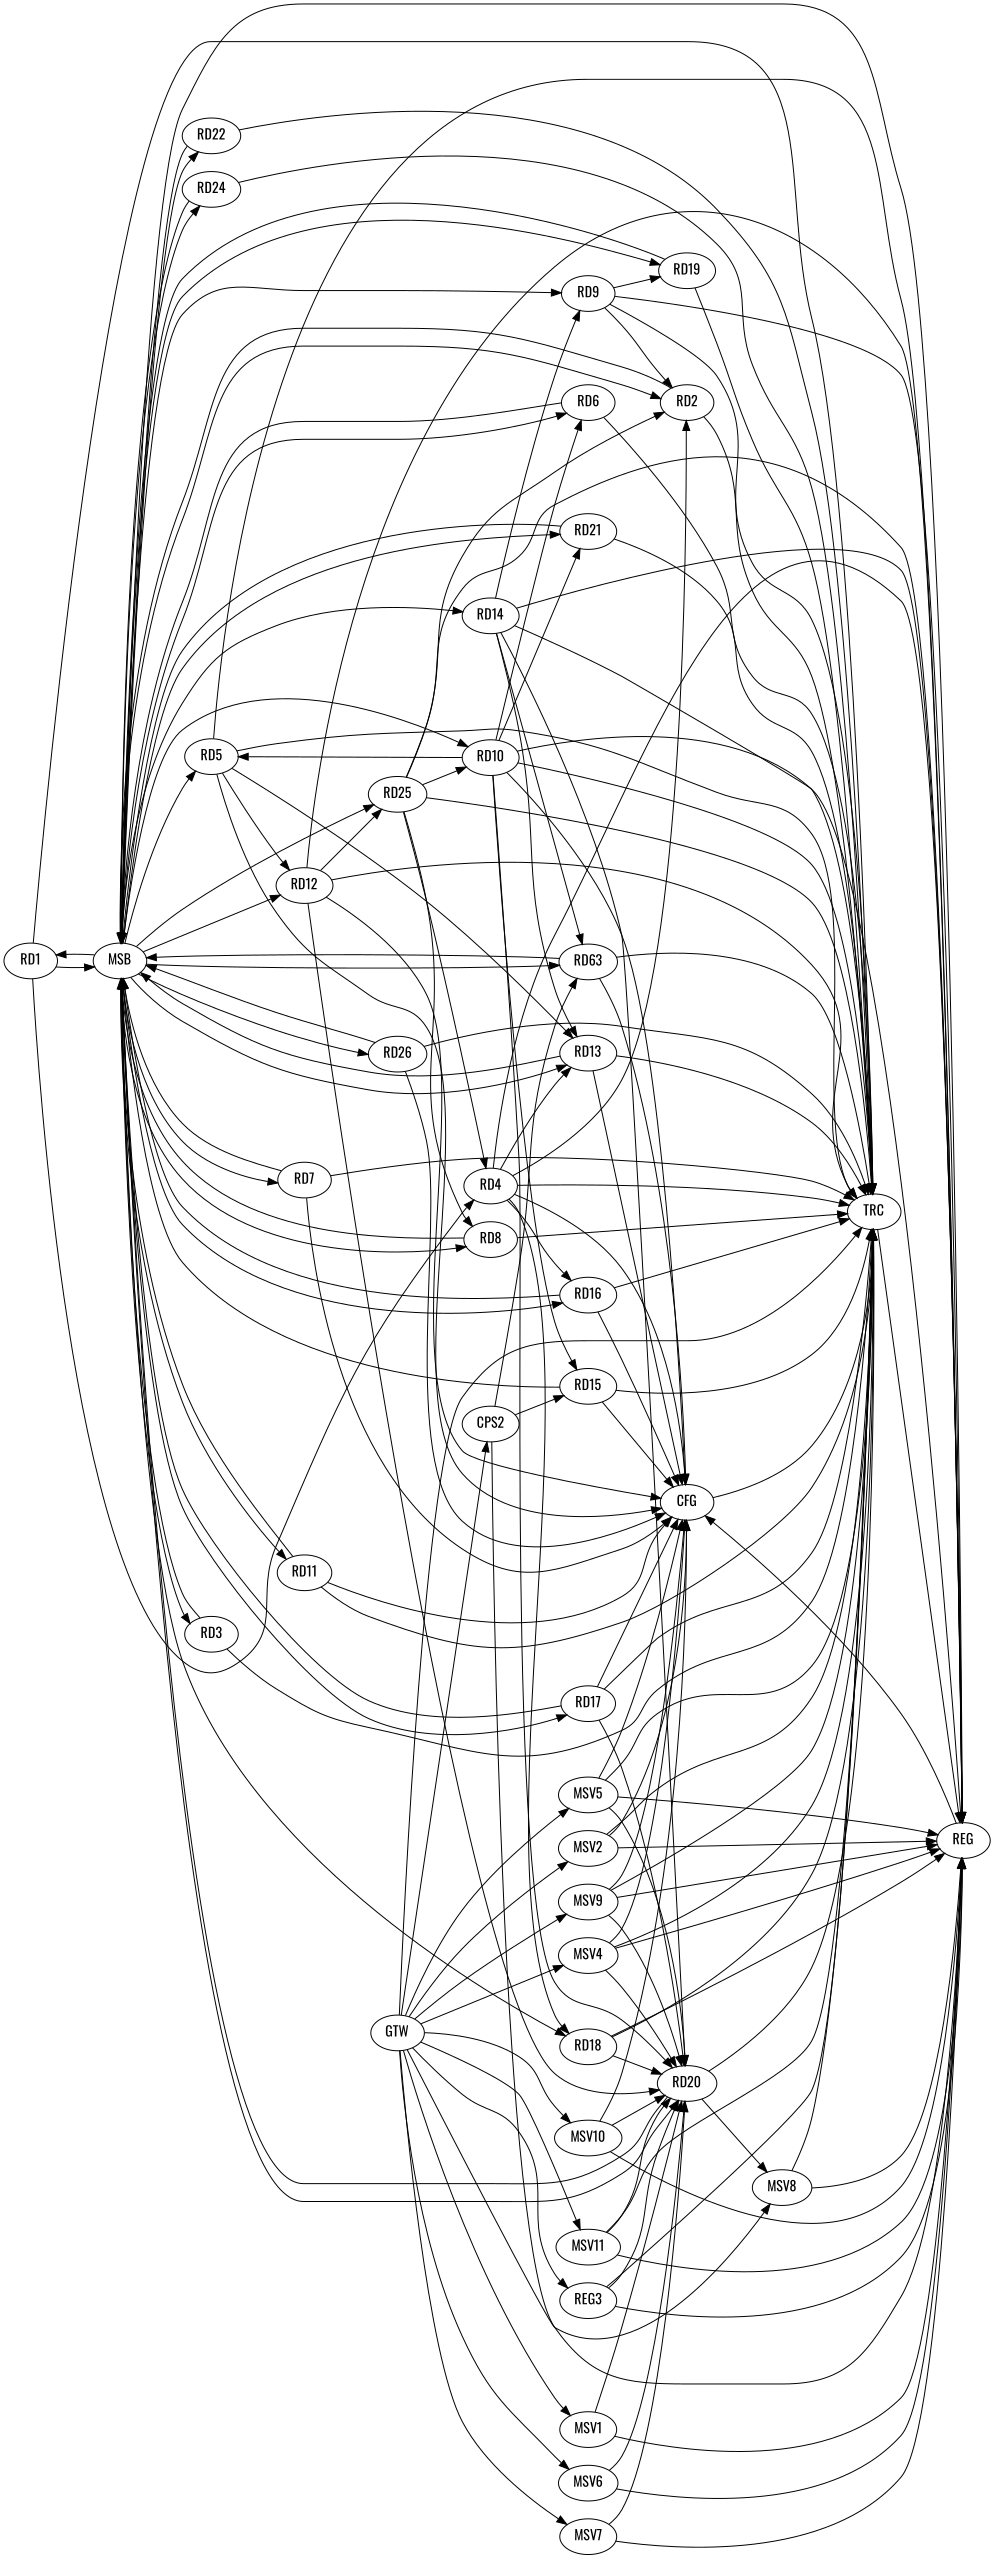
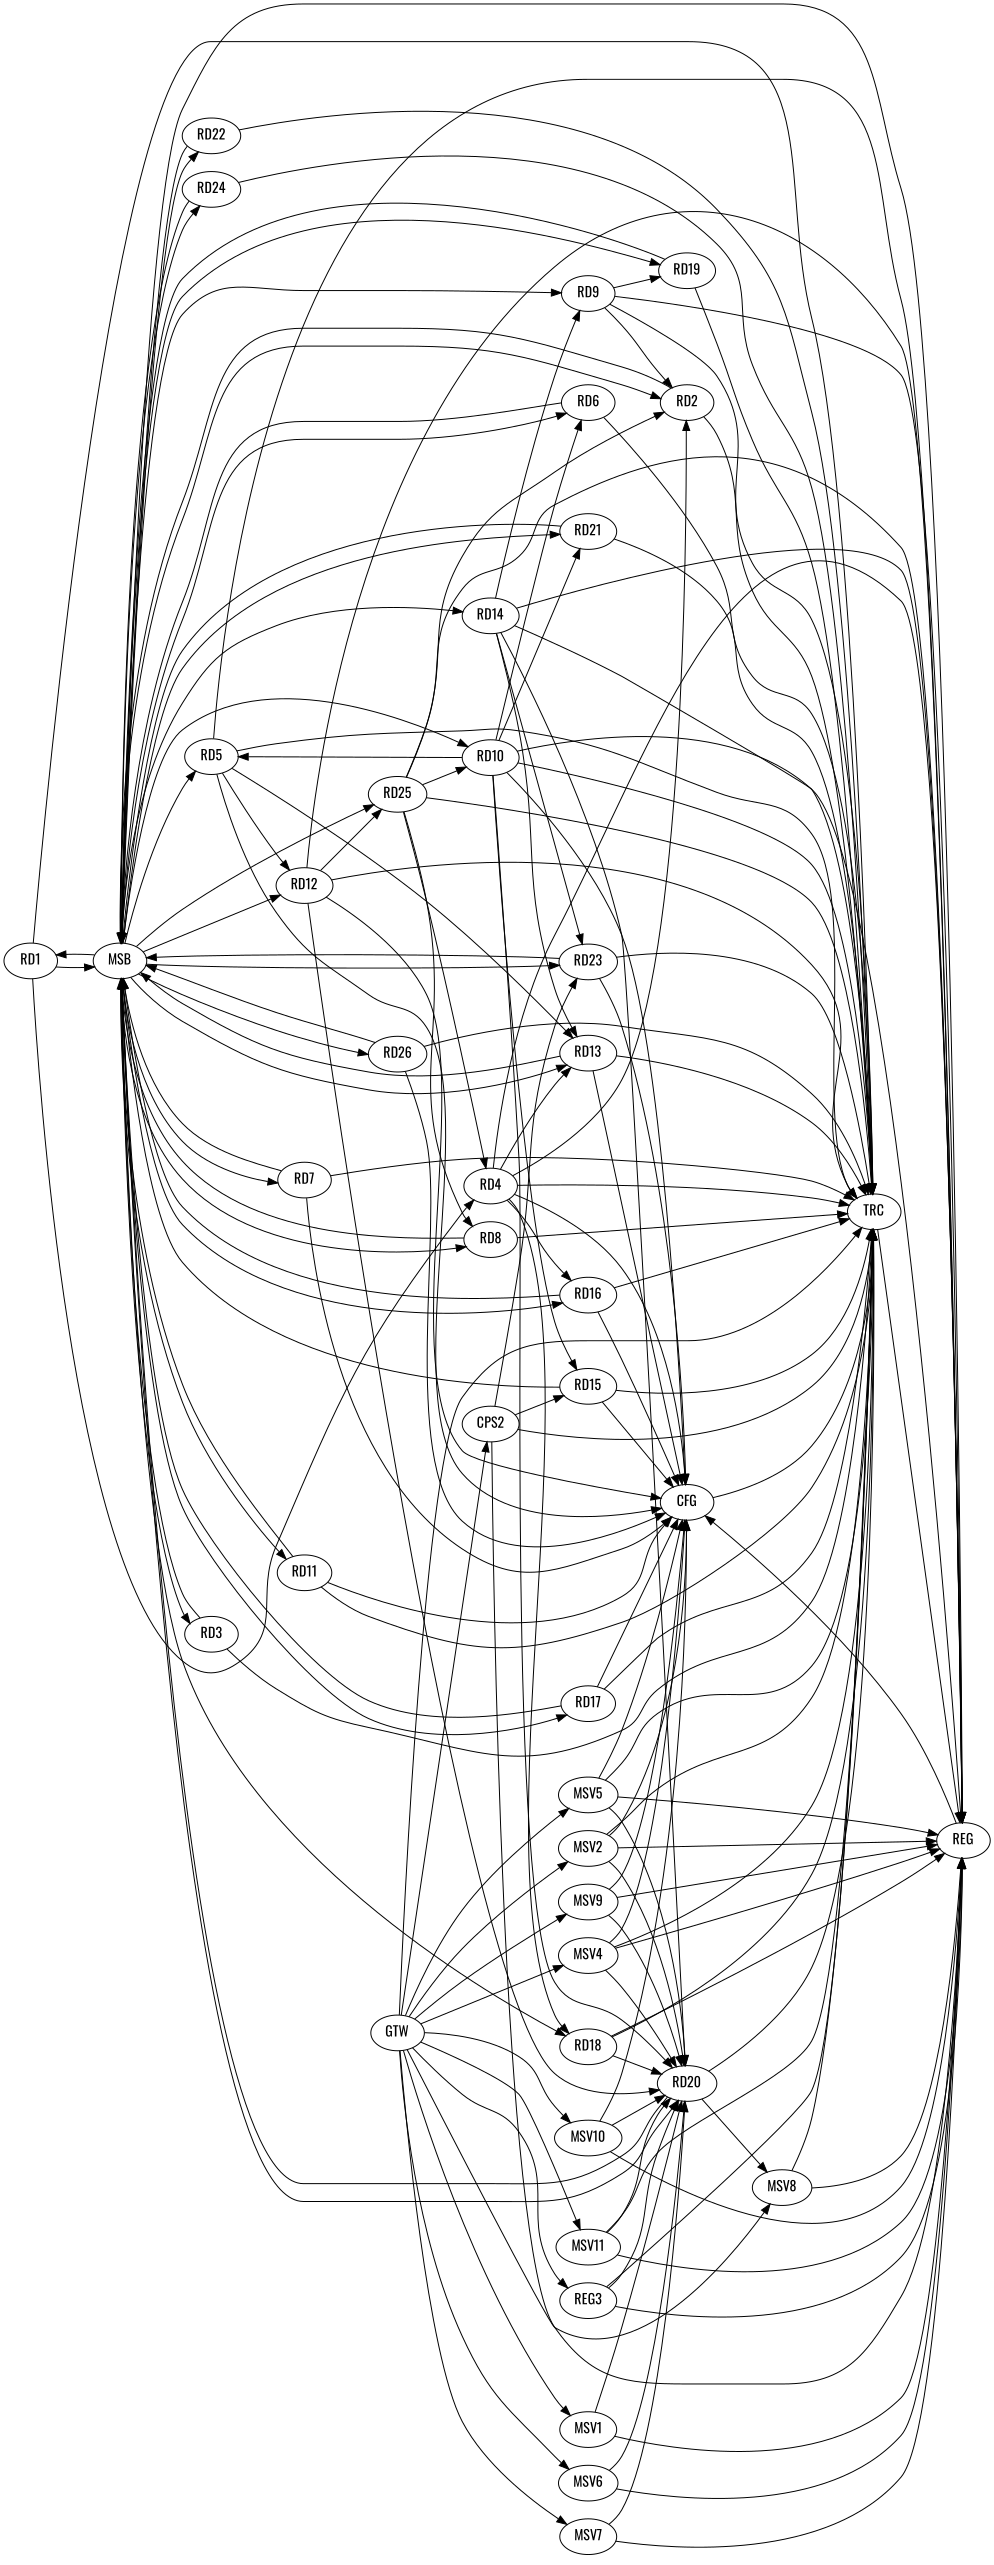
(588, 962) -> (588, 962)
(847, 1620) -> (749, 1420)
(654, 1884) -> (659, 1953)
